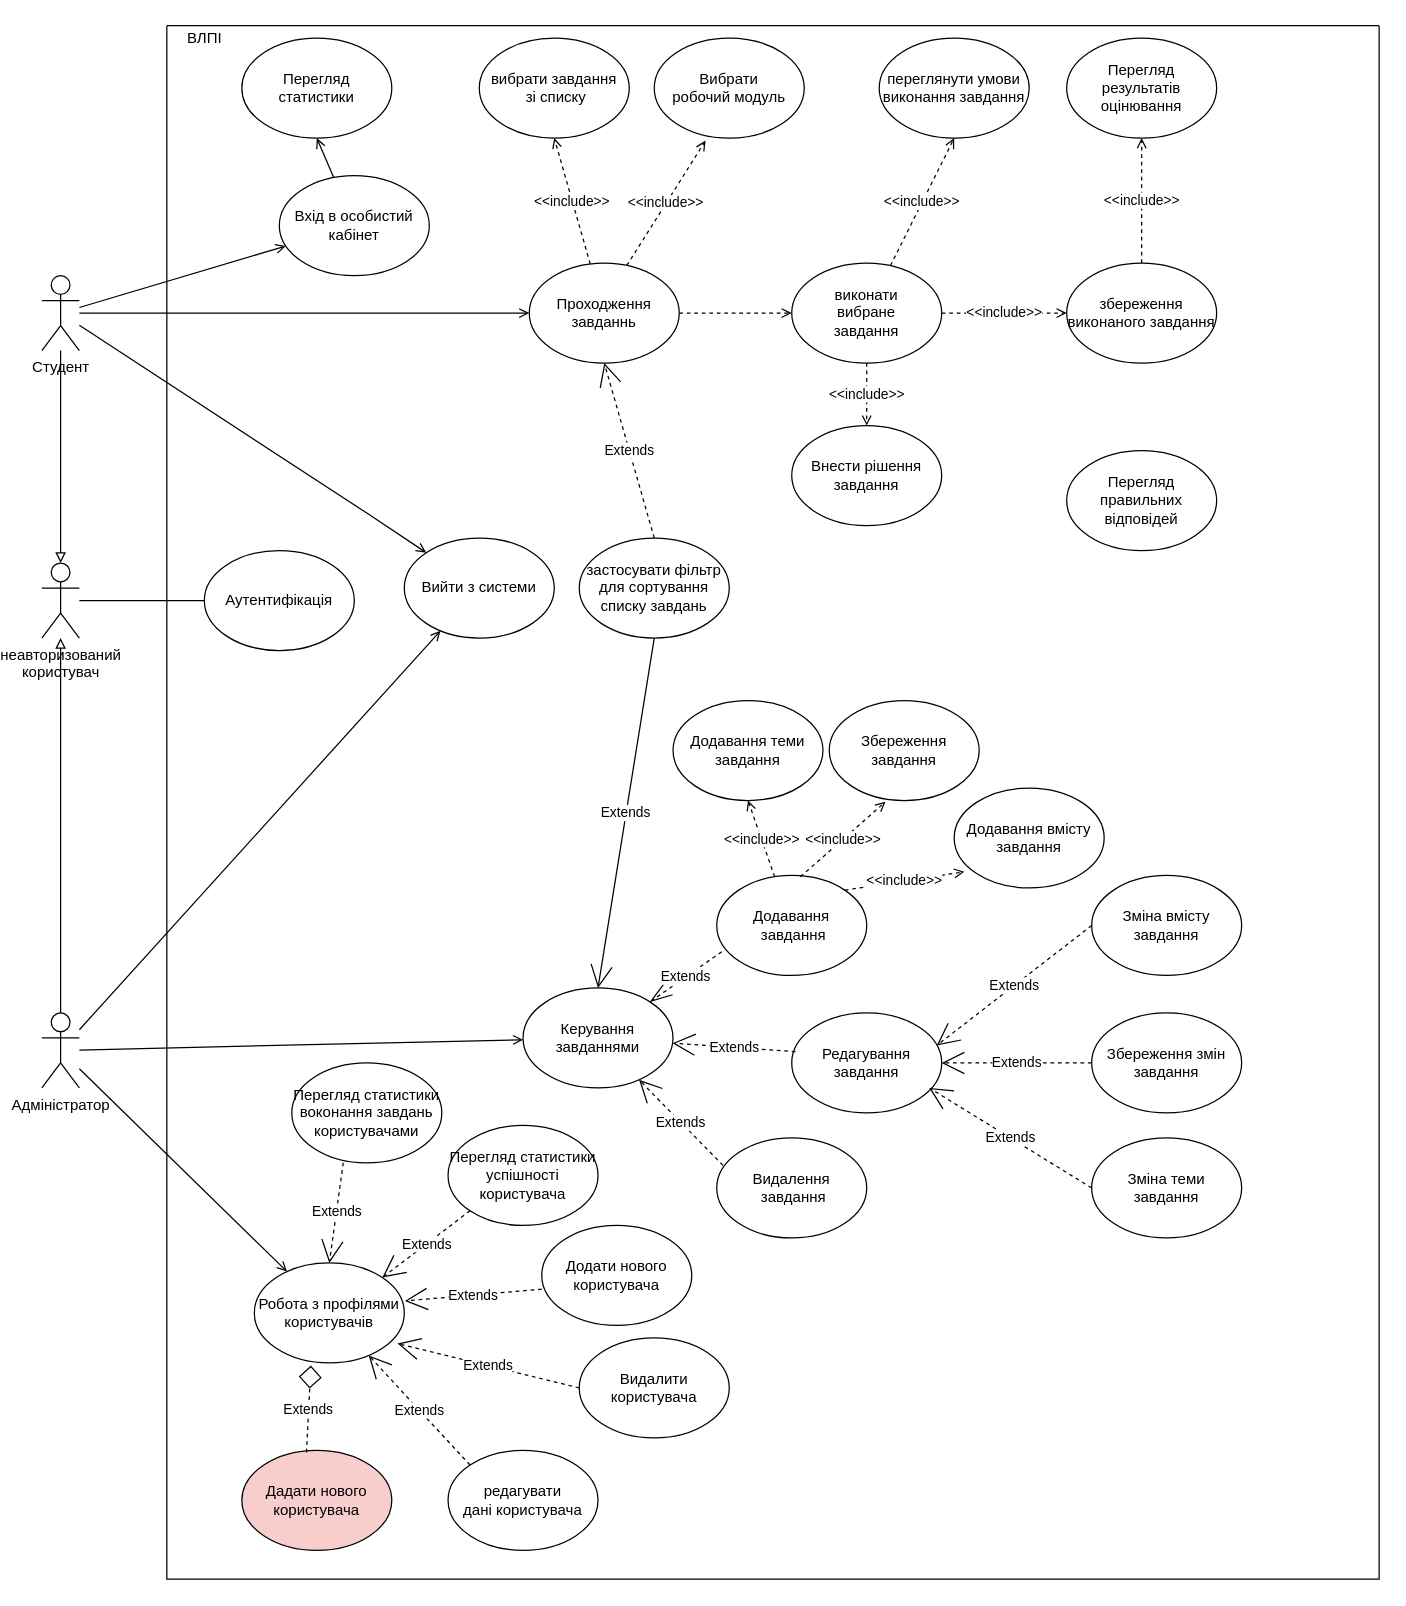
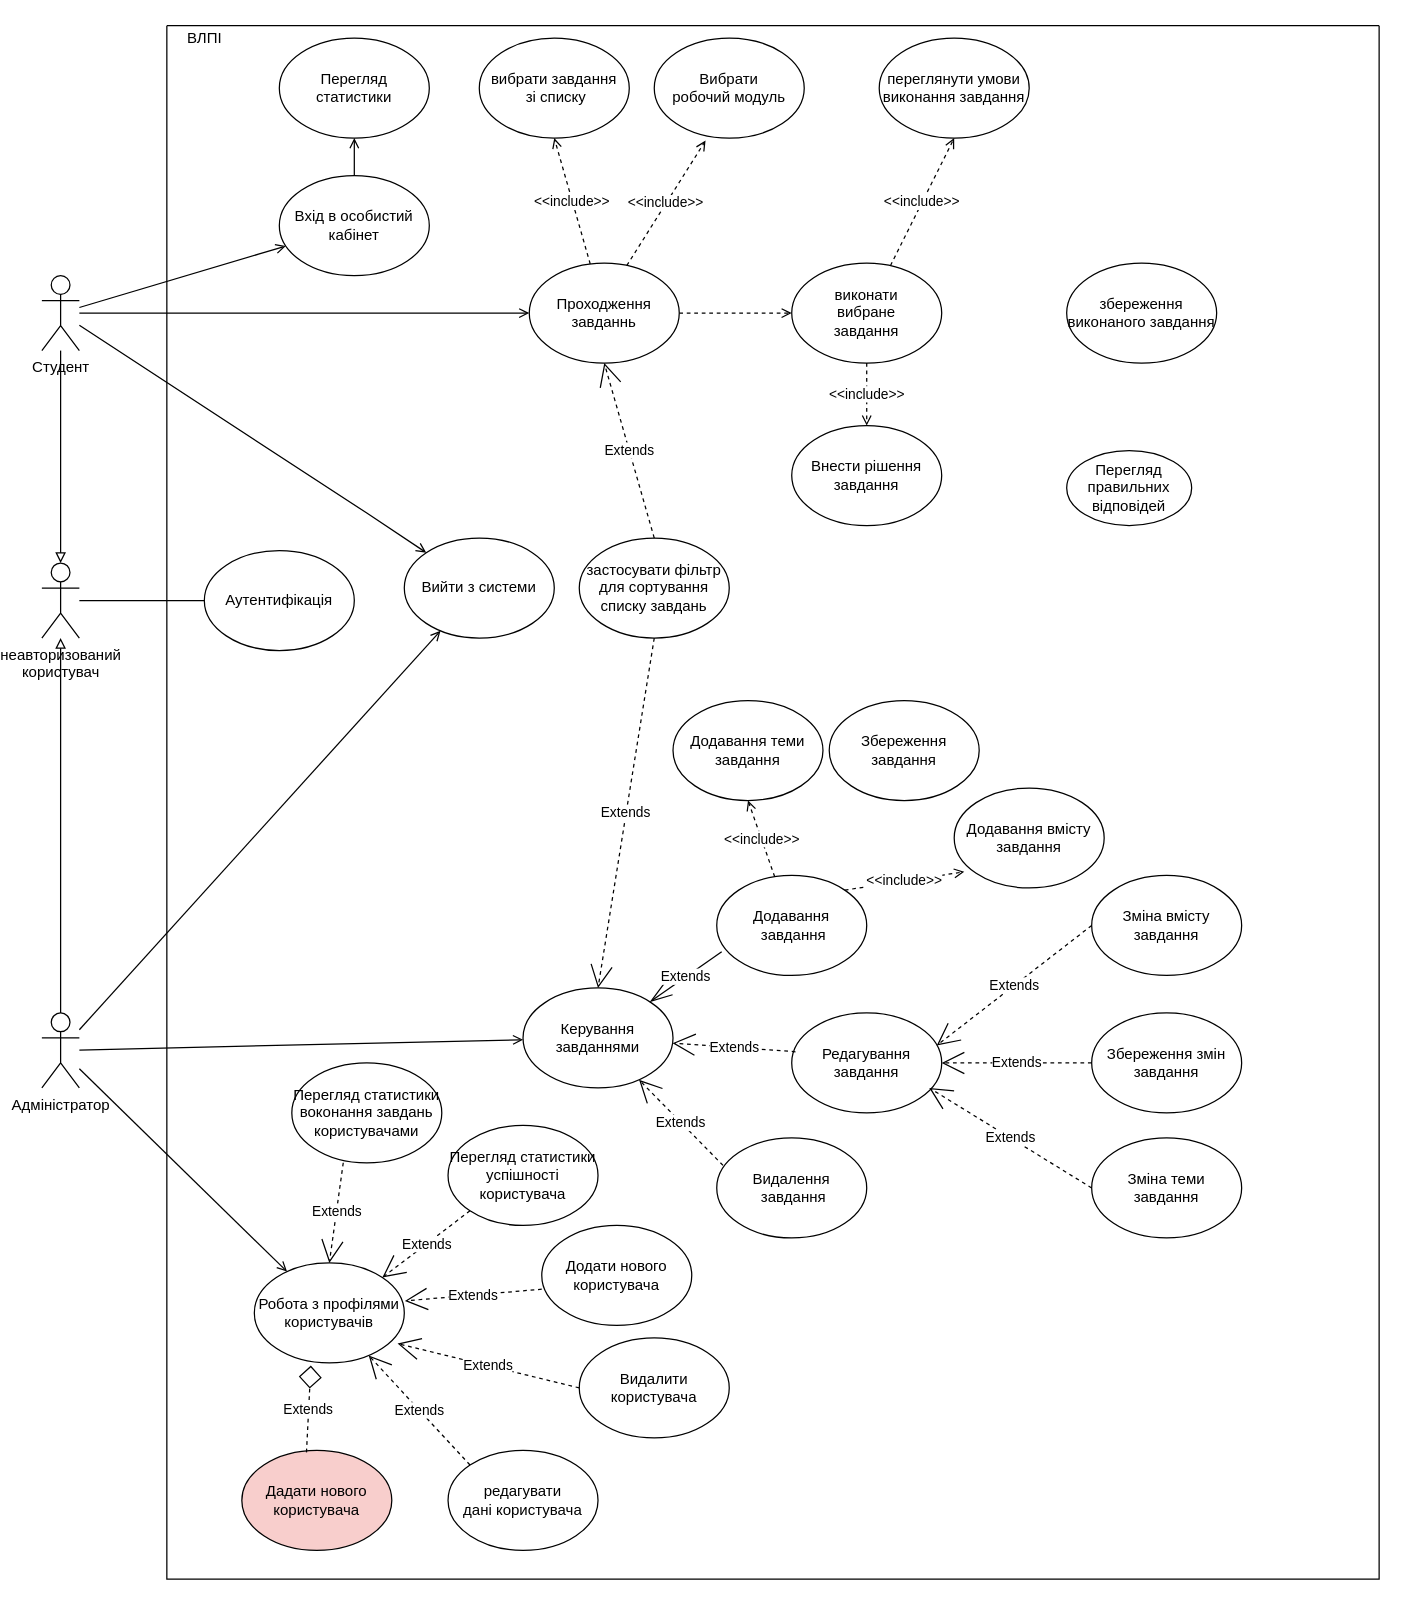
(317, 88) -> (354, 88)
(1142, 88) -> none
(1142, 202) -> none
(1003, 313) -> none
(1142, 501) -> (1129, 488)
(842, 840) -> none
(612, 902) -> (612, 902)
(709, 961) -> (709, 961)
